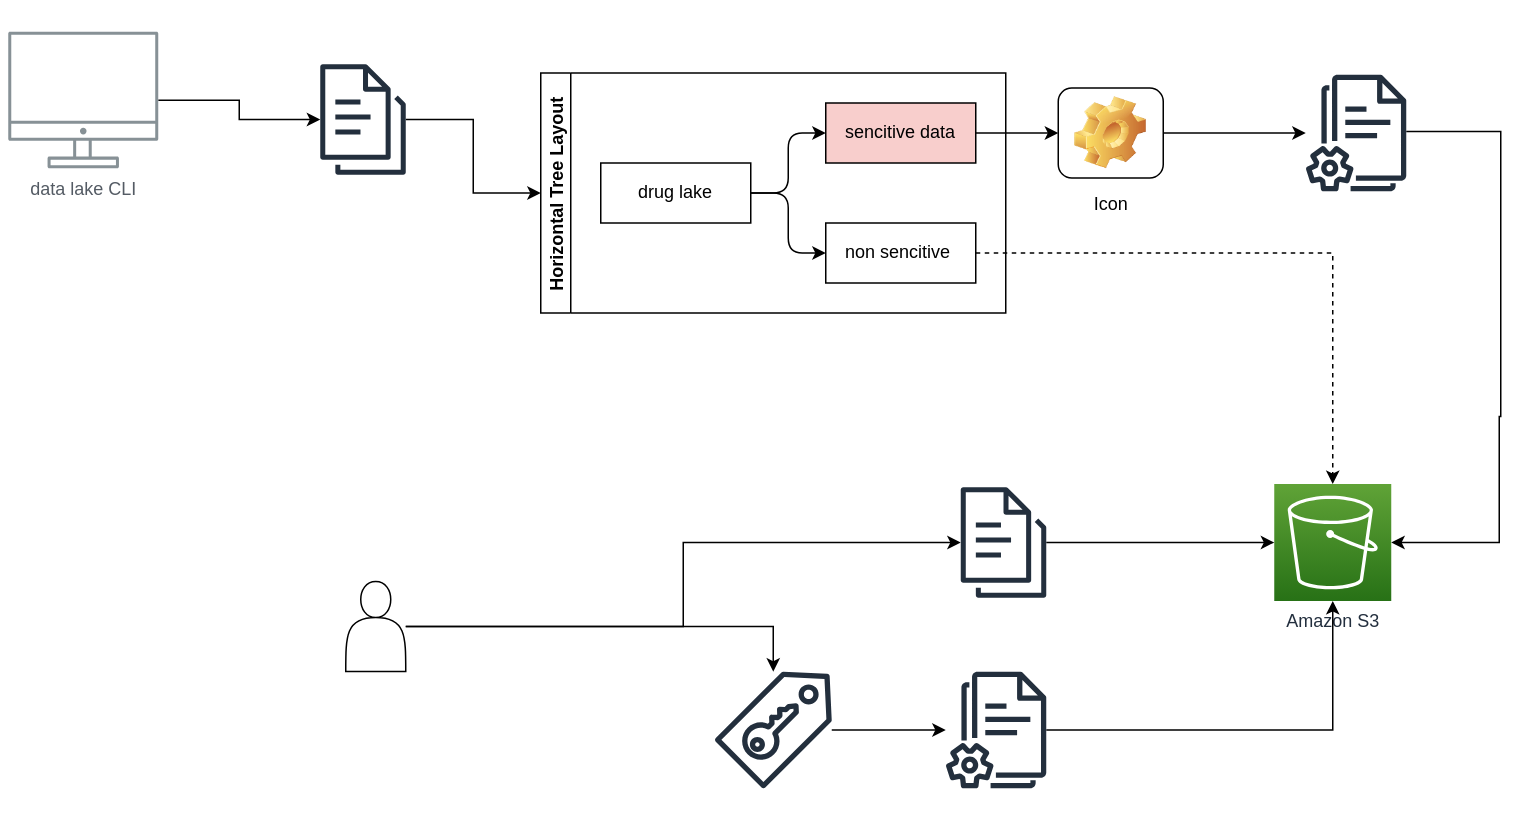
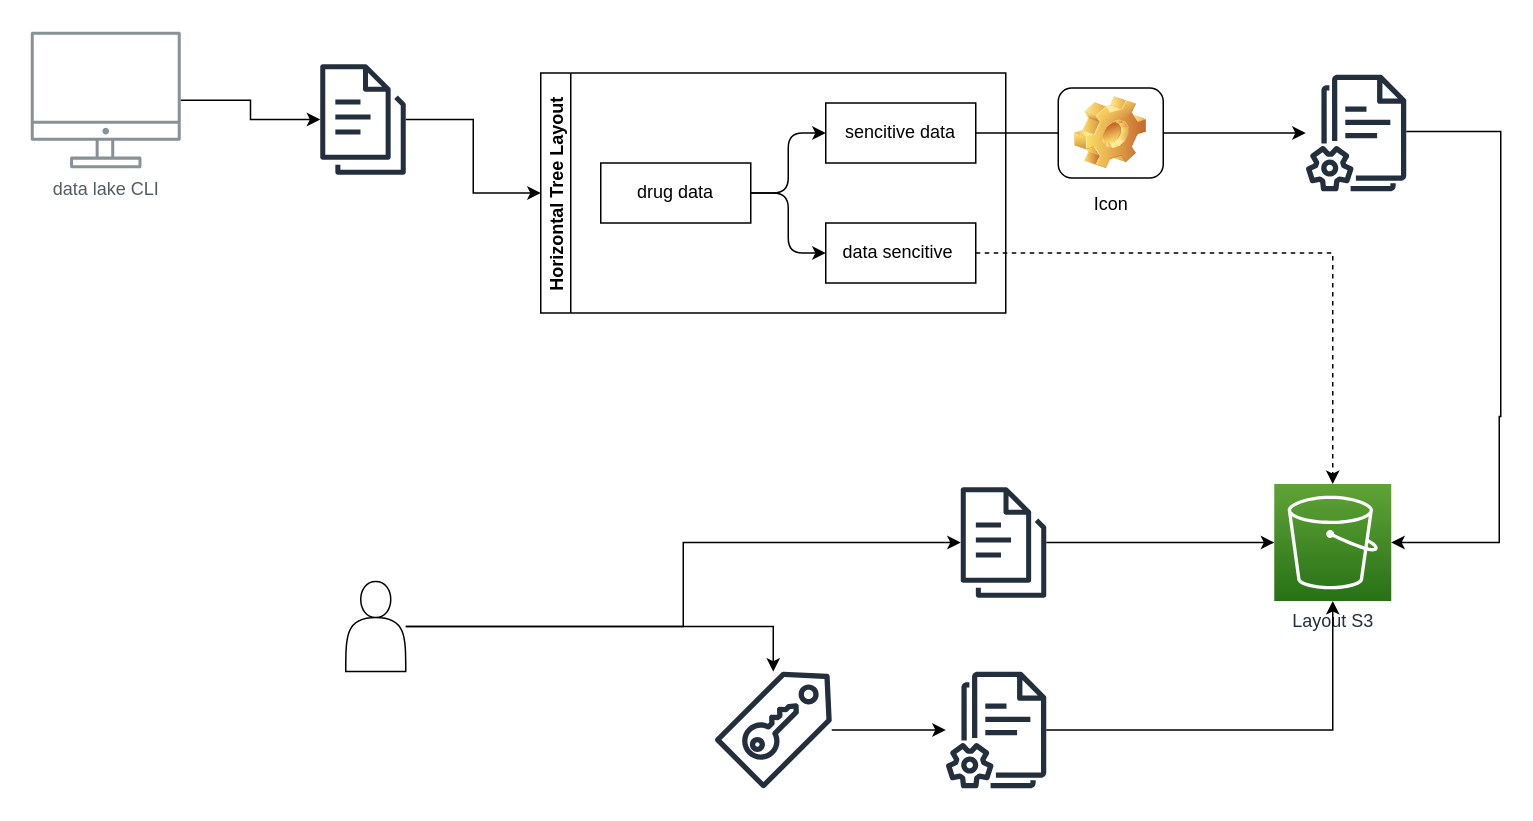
(83, 100) -> (106, 100)
(901, 133) -> (901, 133)
(1047, 133) -> (1050, 133)
(676, 193) -> (676, 193)
(901, 253) -> (901, 253)
(1334, 622) -> (1334, 622)
